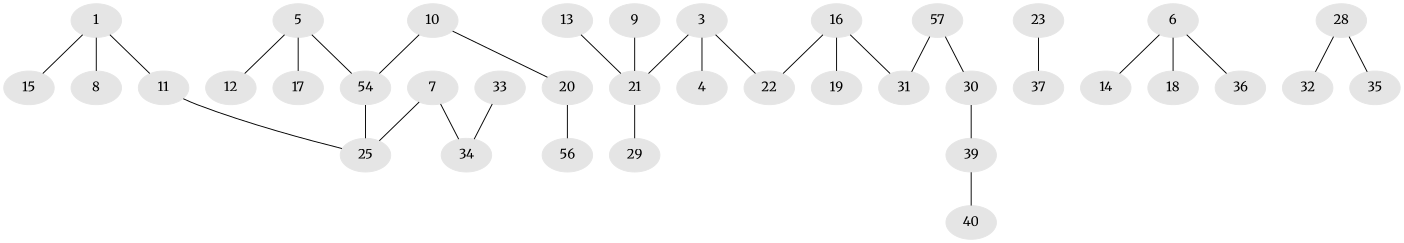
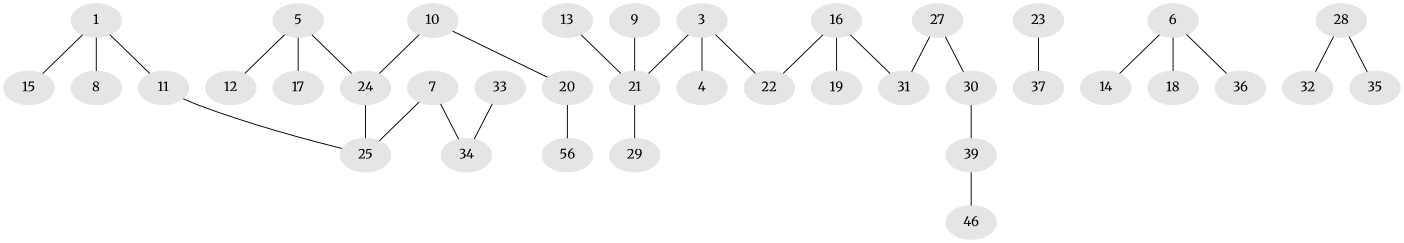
(938, 21) -> (938, 21)
(365, 88) -> (365, 88)
(971, 222) -> (971, 222)
